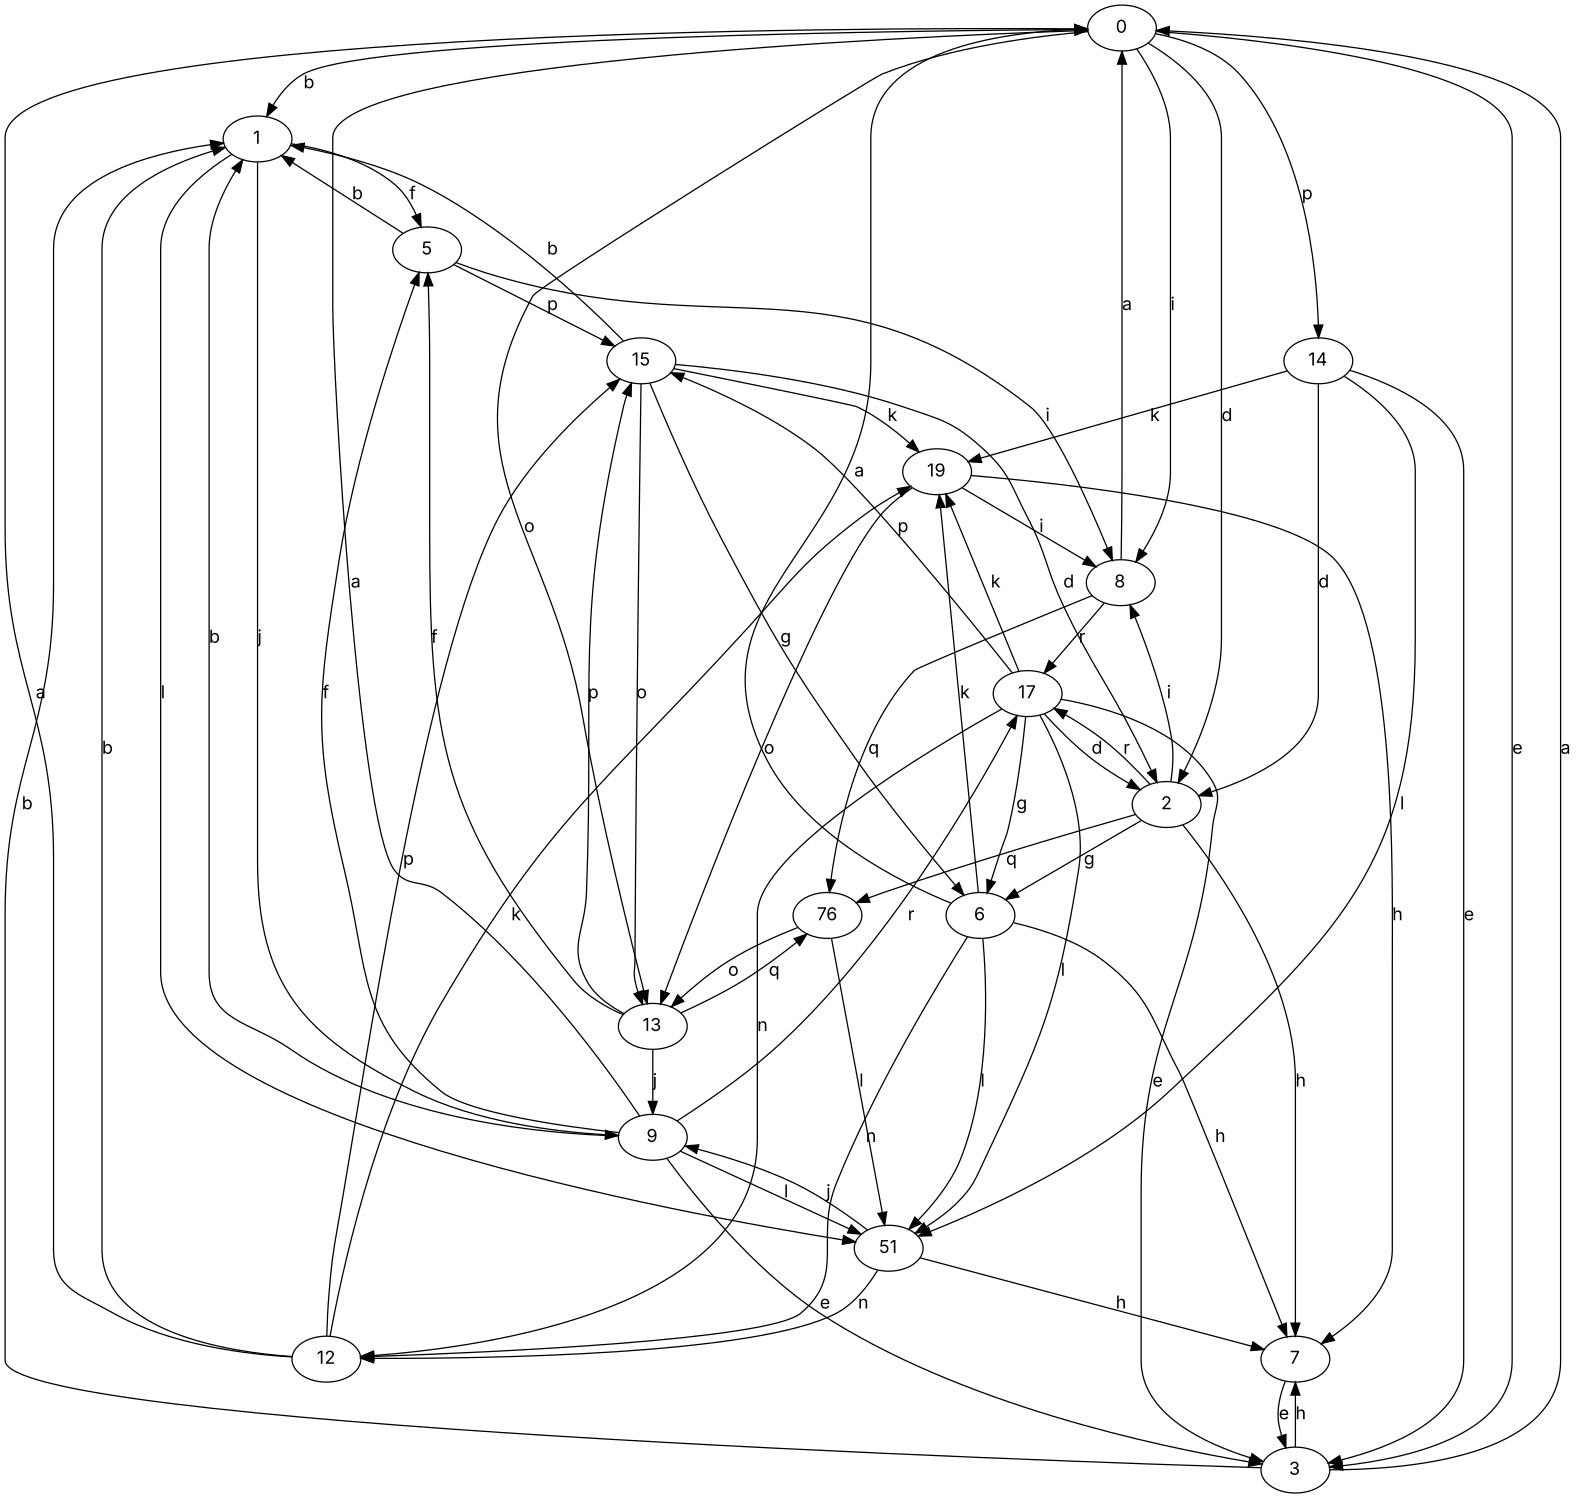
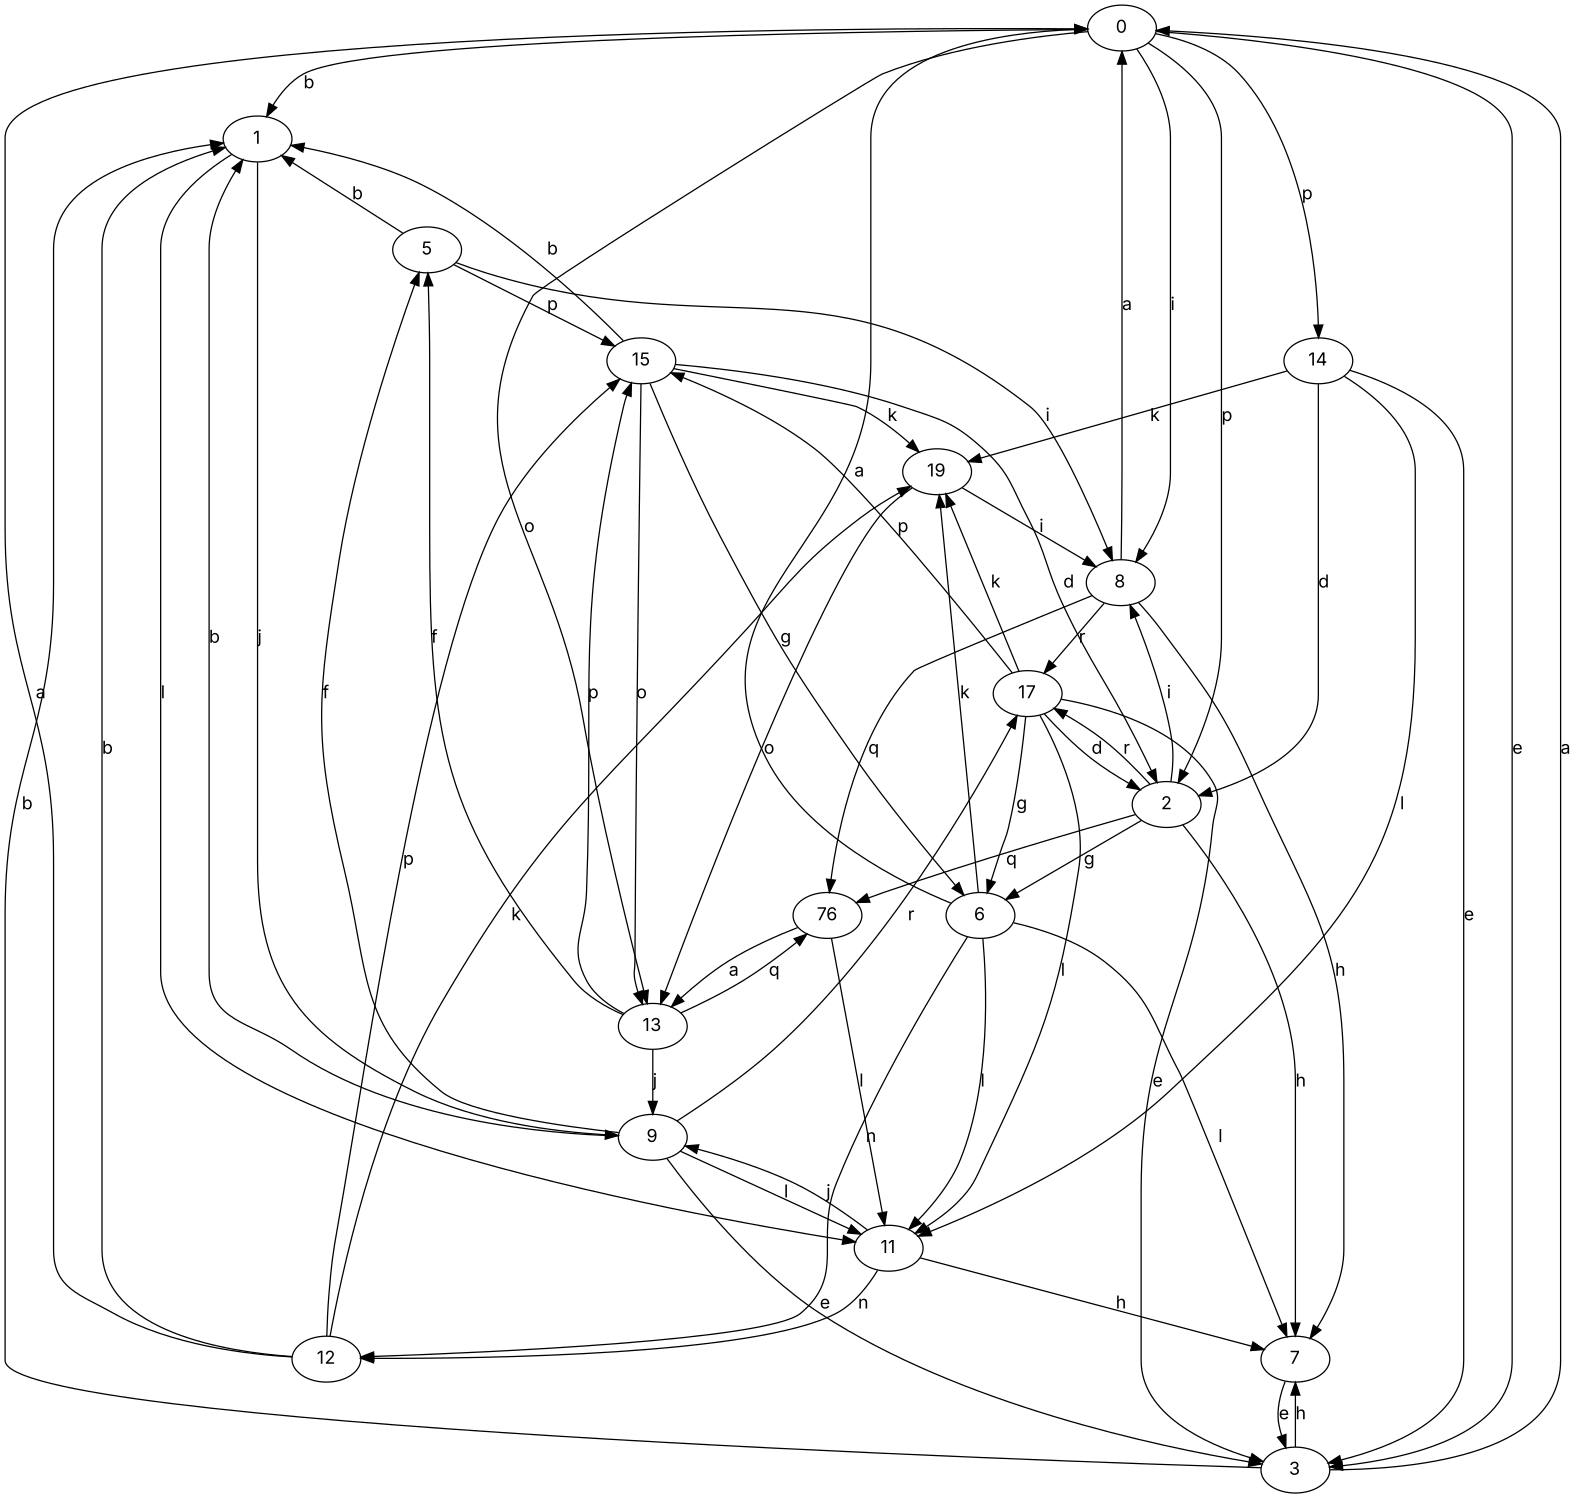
(386, 178) -> none
(333, 303) -> none
(1227, 416) -> (1227, 416)
(1388, 766) -> (1320, 925)
(734, 971) -> (734, 971)
(757, 1103) -> none
(1221, 1137) -> (1221, 1137)
(889, 1248) -> (889, 1248)
